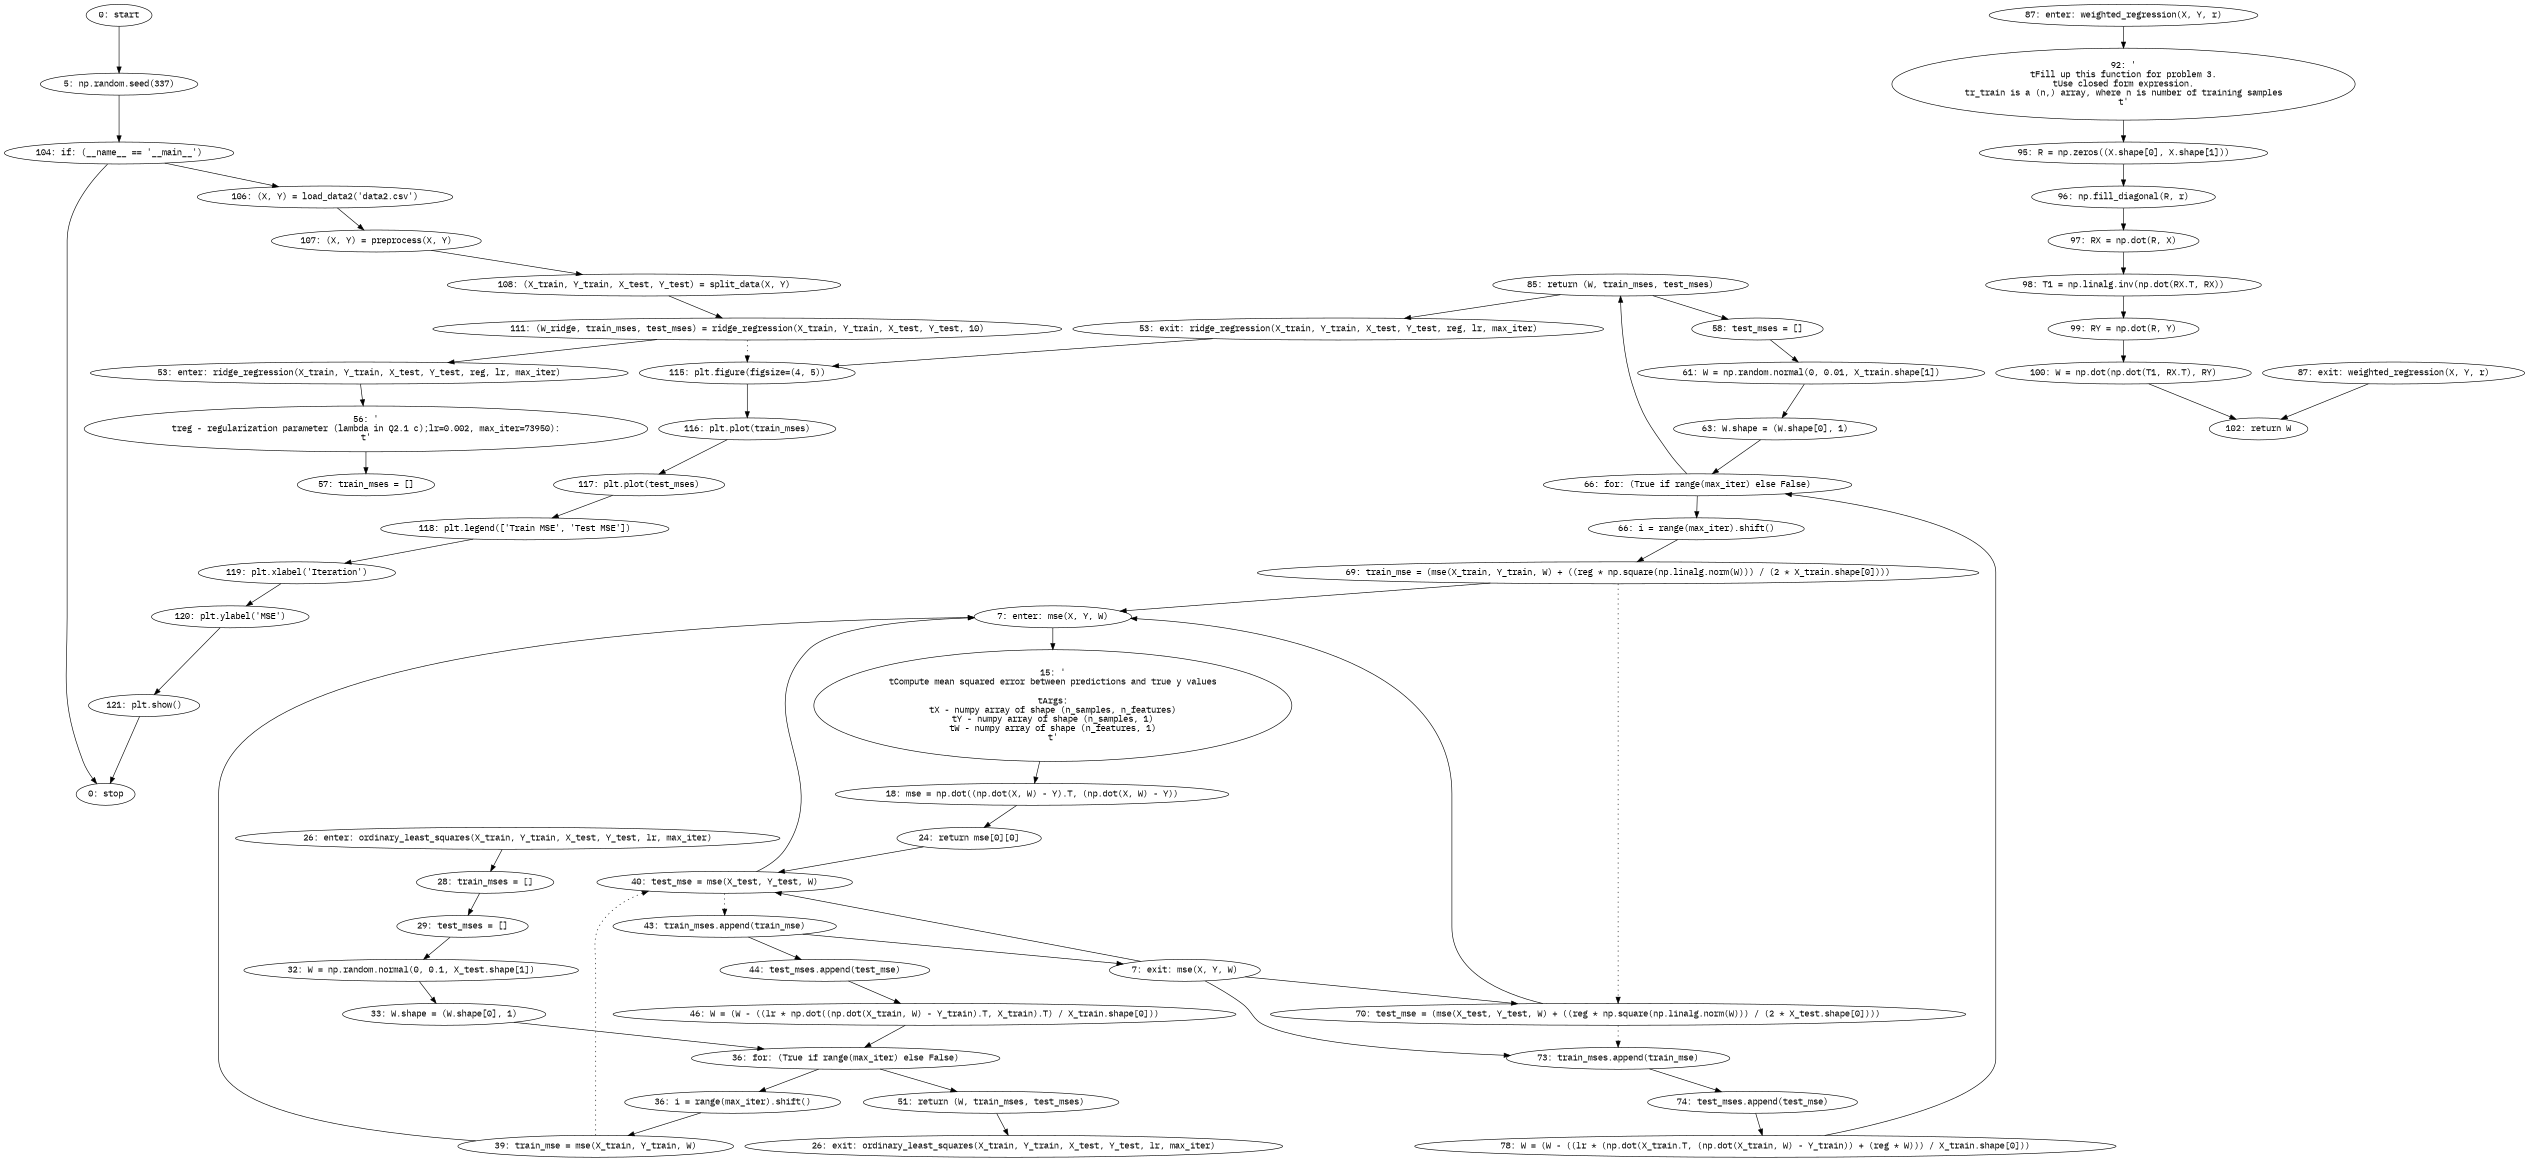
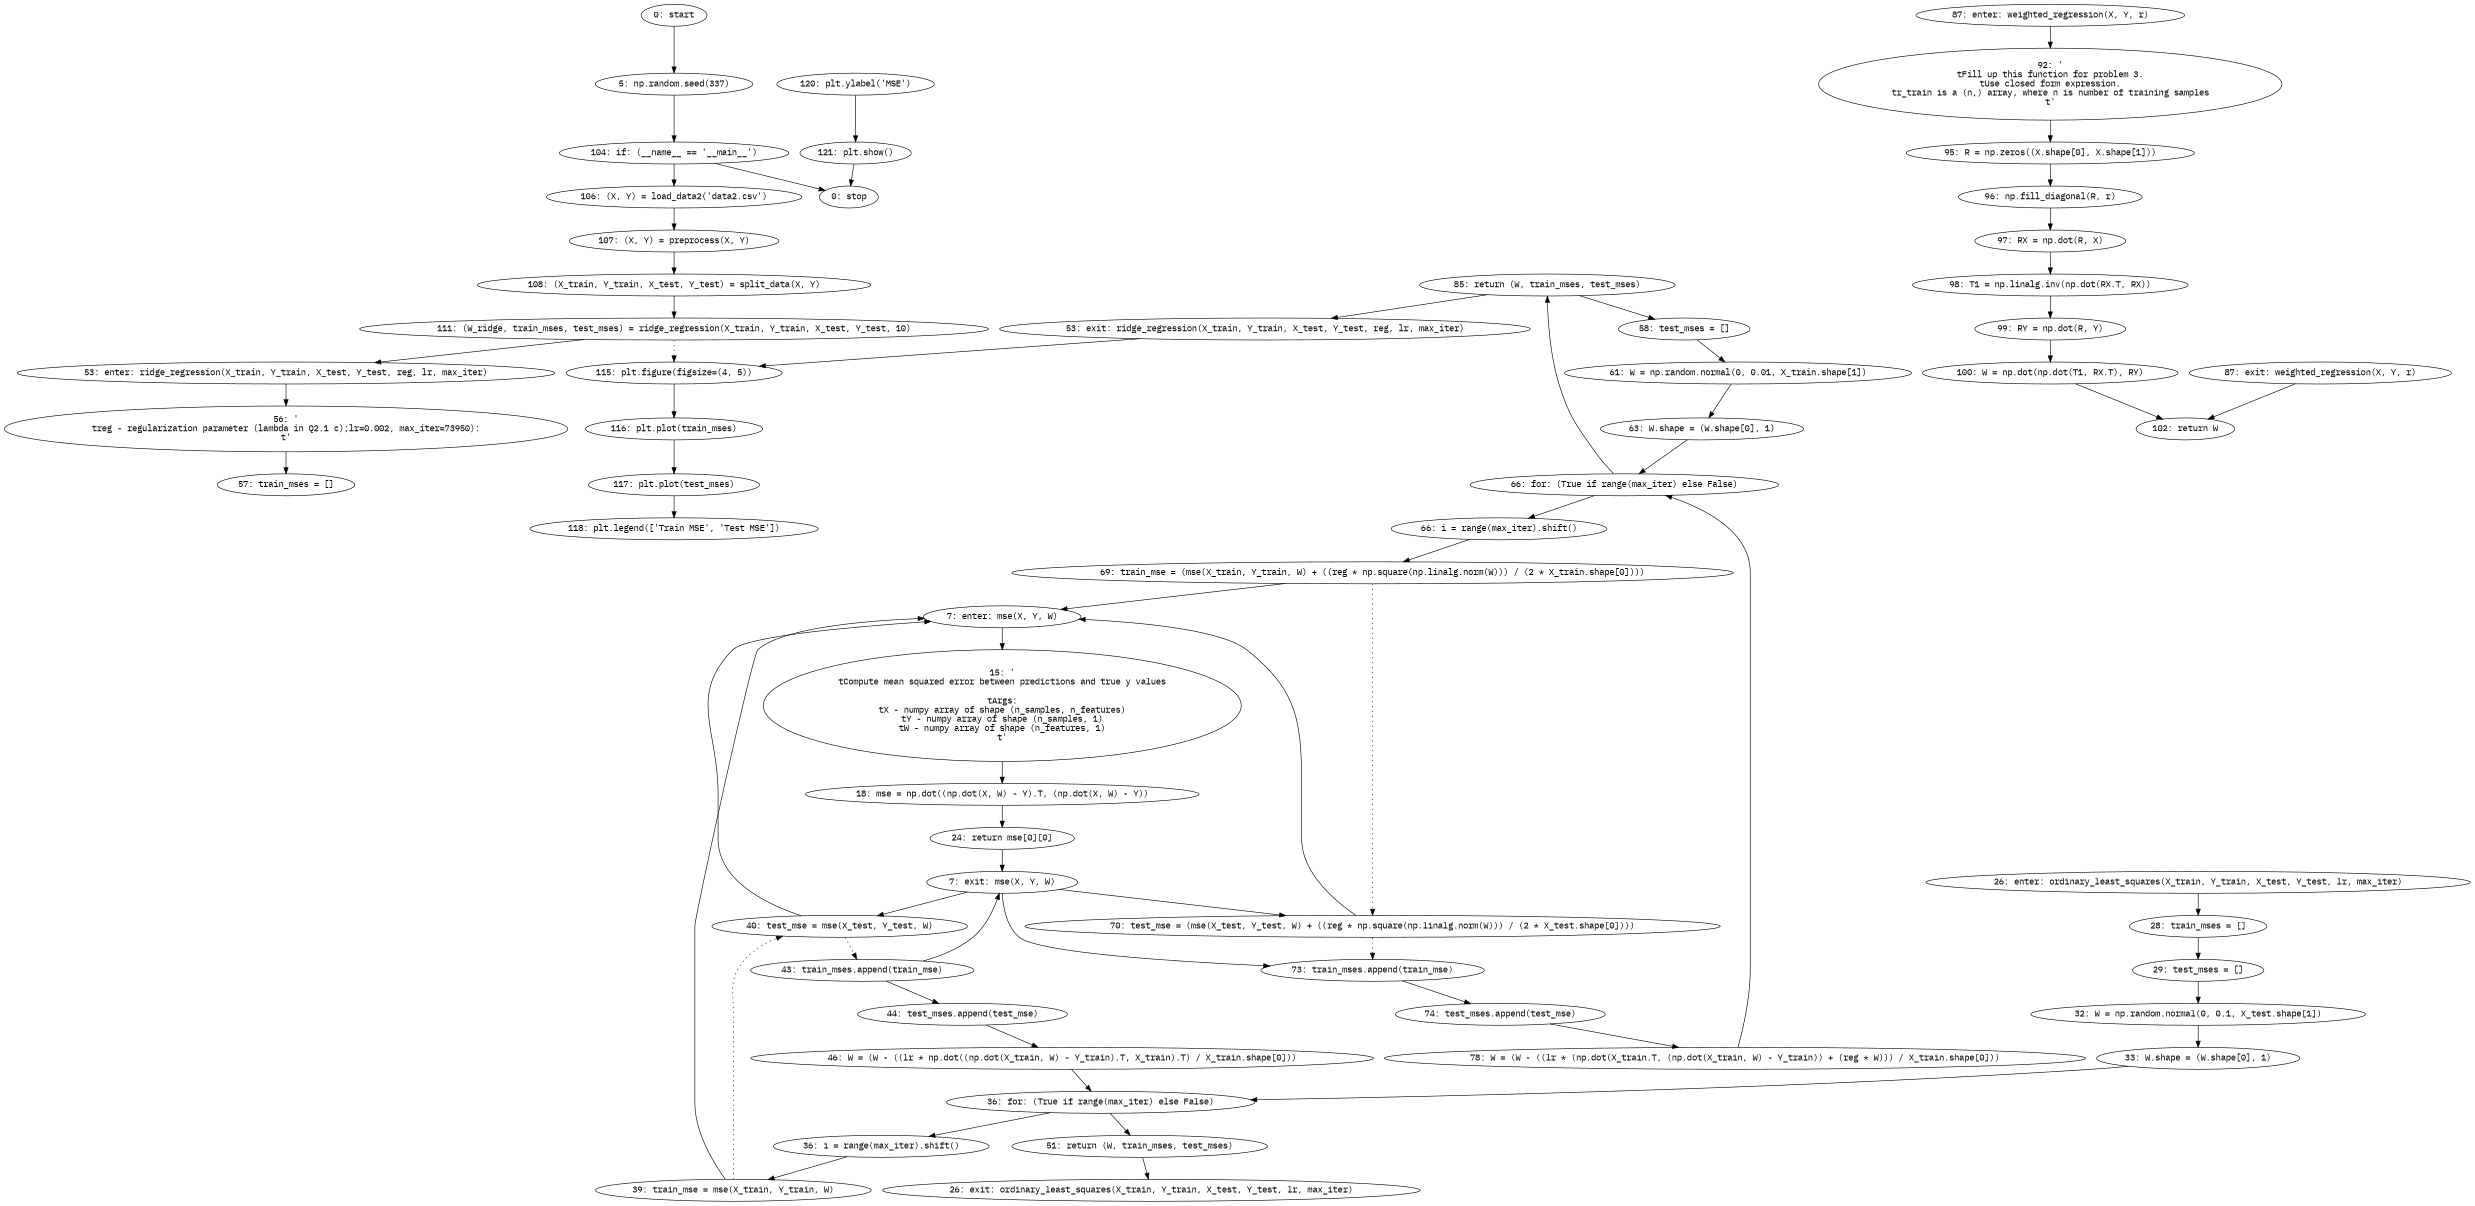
(297, 573) -> none
(854, 859) -> (1002, 857)
